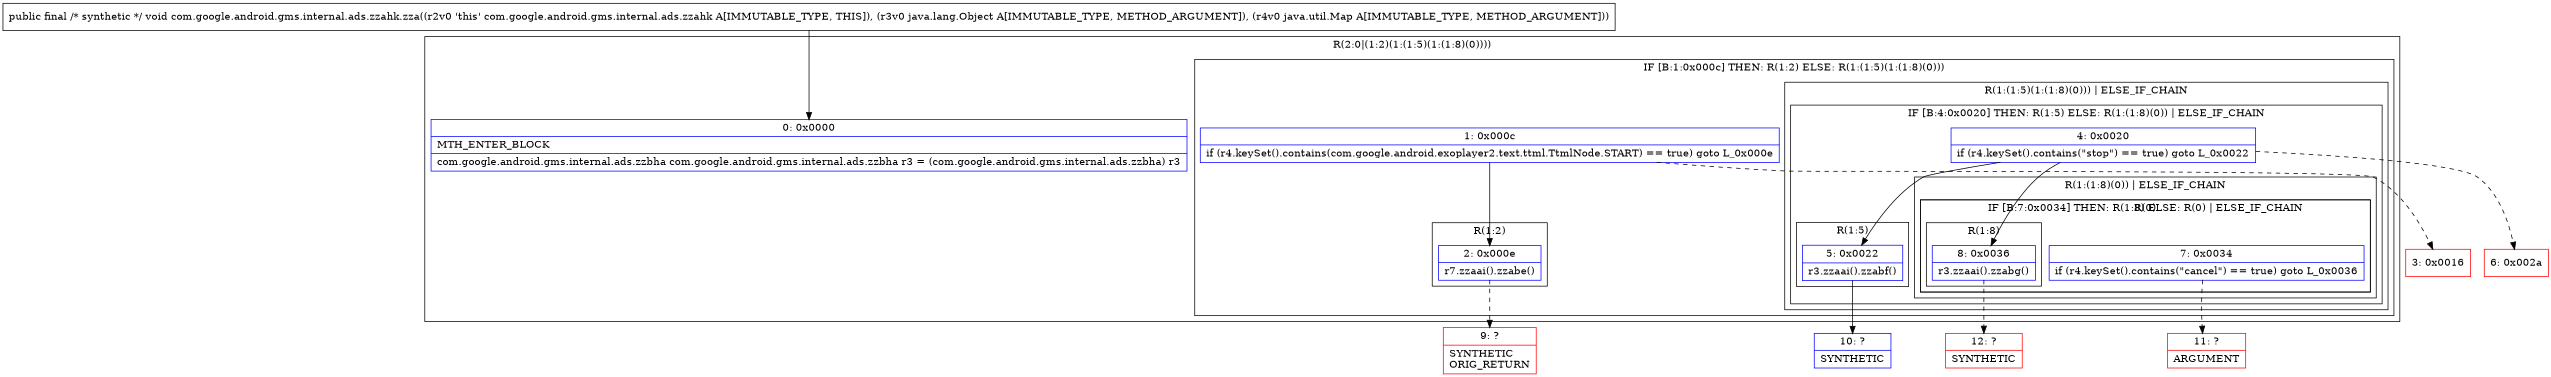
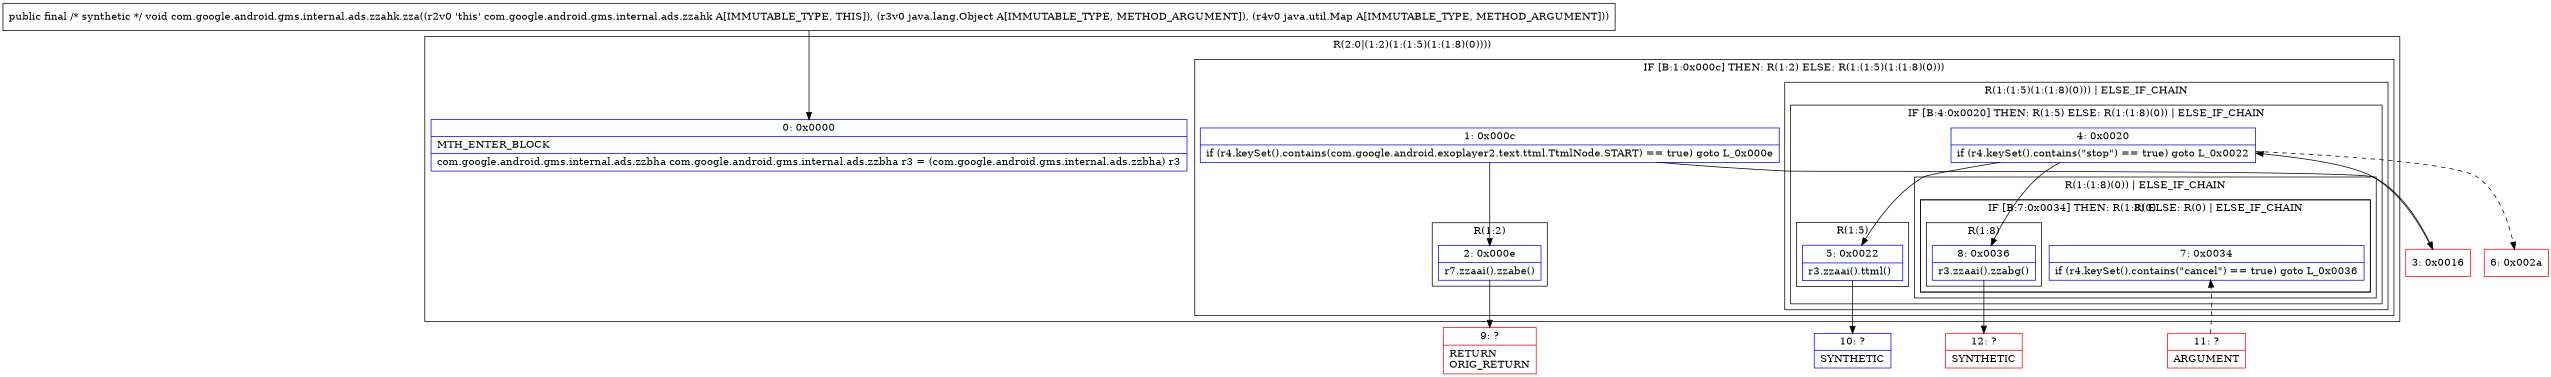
none -> (2360, 171)
(2059, 172) -> (2059, 172)
(1853, 271) -> (1850, 271)
(1490, 300) -> (1490, 300)
(1984, 303) -> (1984, 303)
(2202, 303) -> (2212, 310)
(1482, 354) -> (1473, 354)
